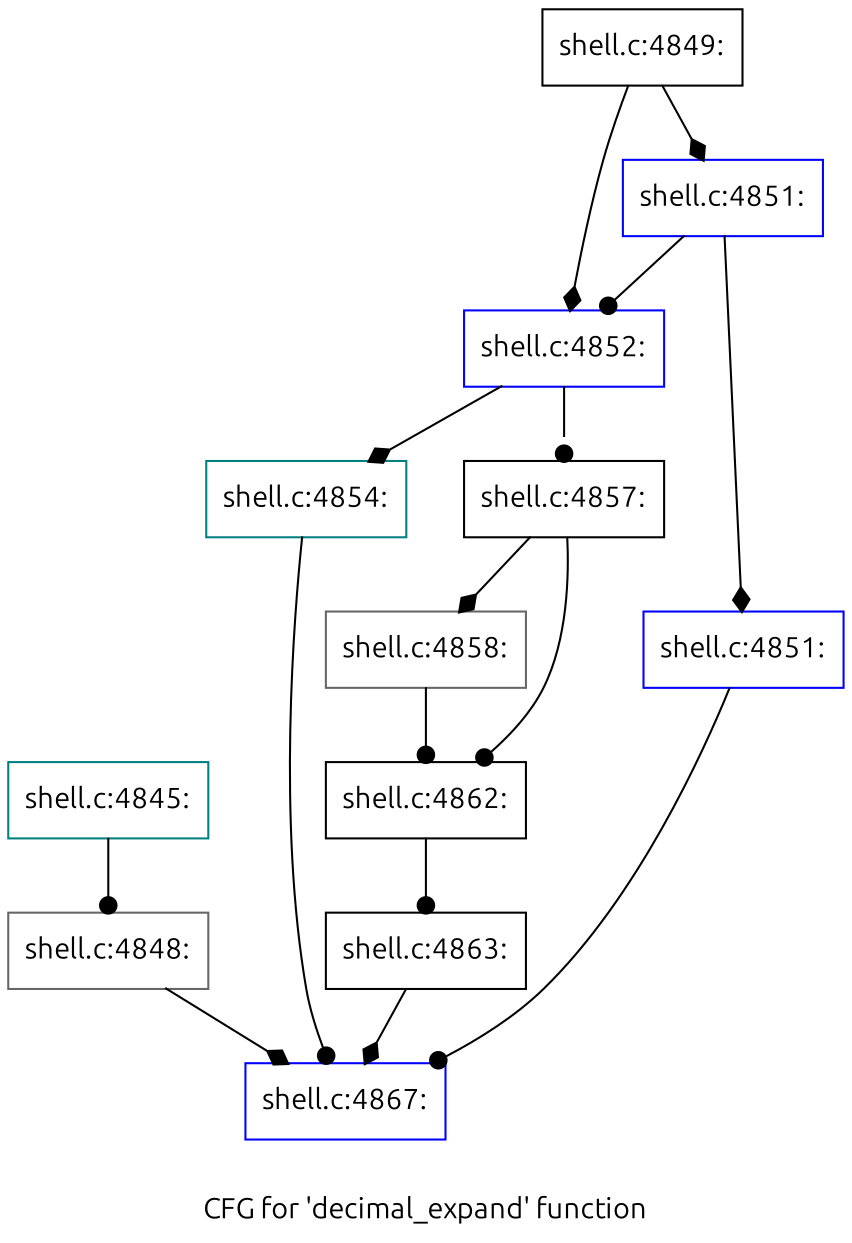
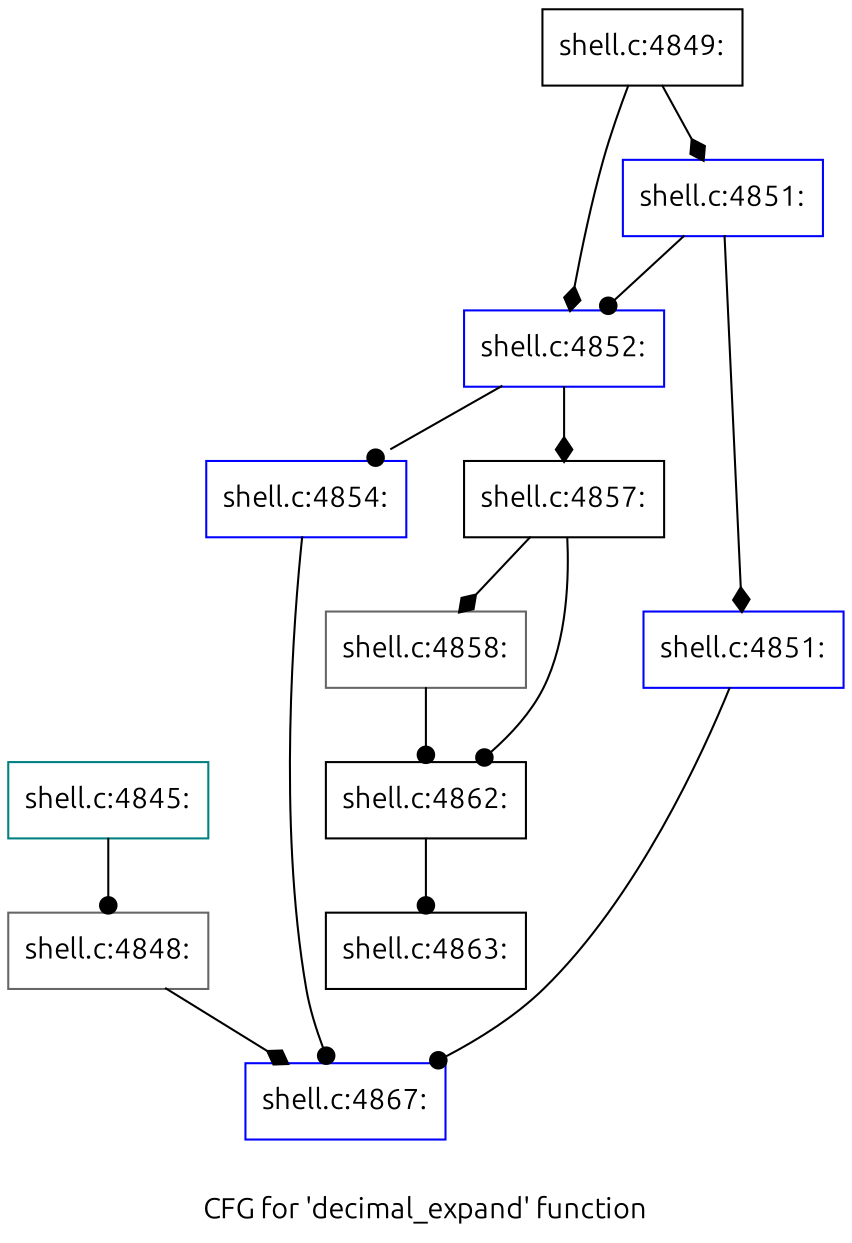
(564, 412) -> (564, 412)
(446, 418) -> (446, 418)
(306, 499) -> (306, 499)
(392, 1015) -> none
